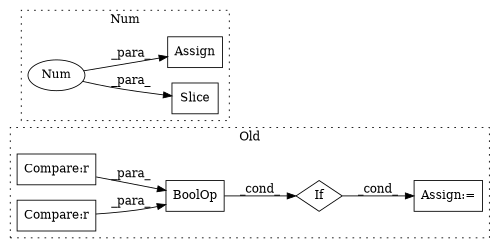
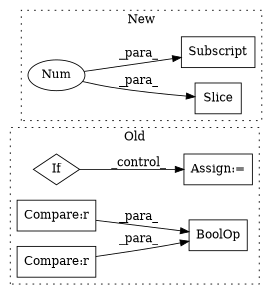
(125, 20) -> (142, 20)
(195, 52) -> (218, 52)
(378, 190) -> (139, 163)
(256, 196) -> none
